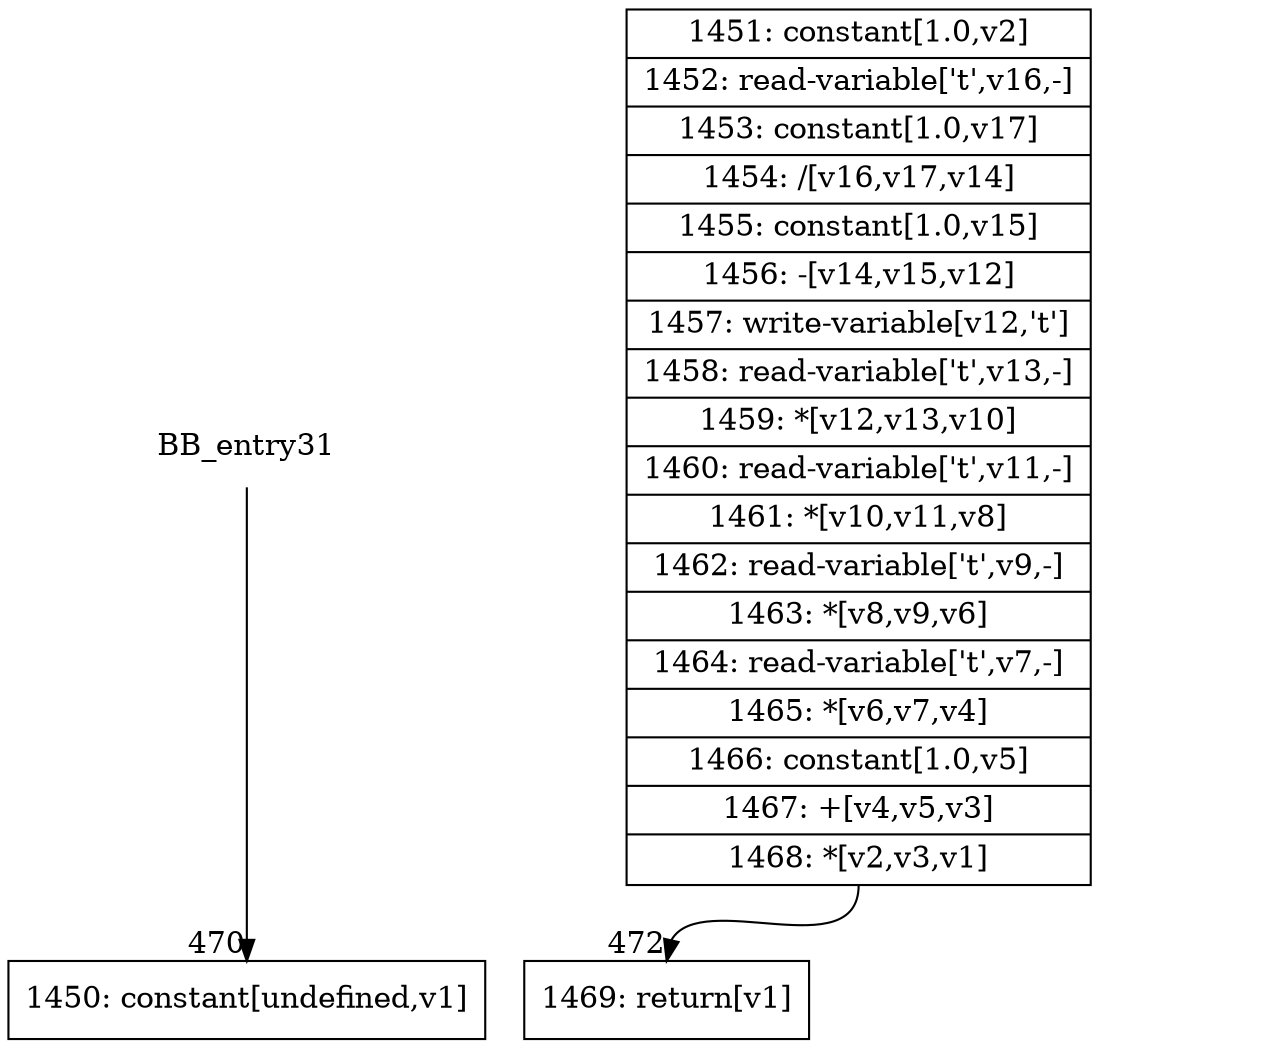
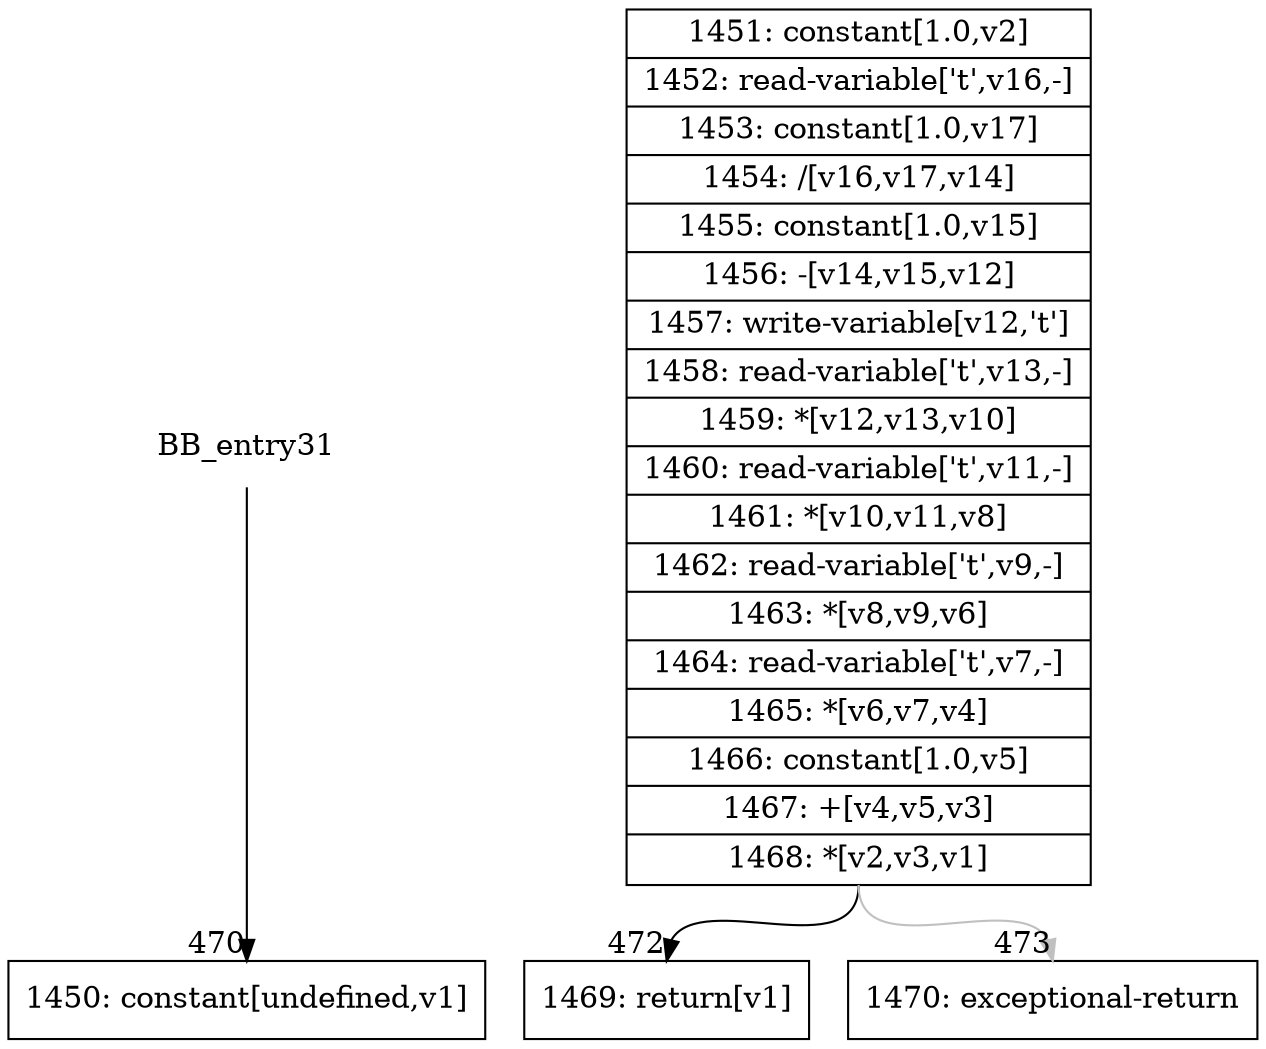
none -> (1053, 1000)
